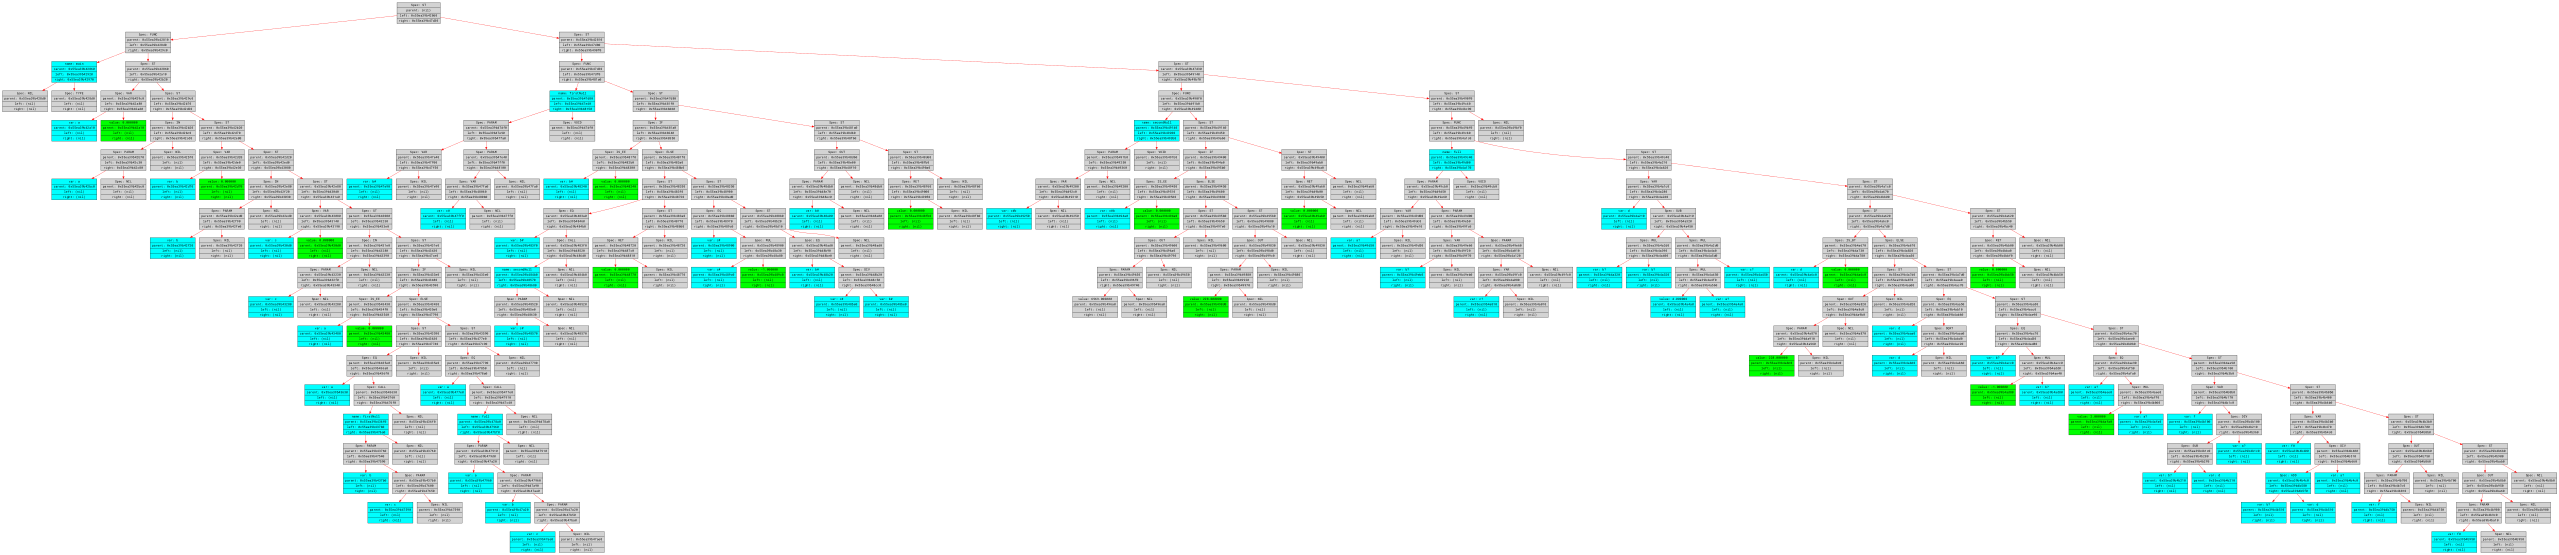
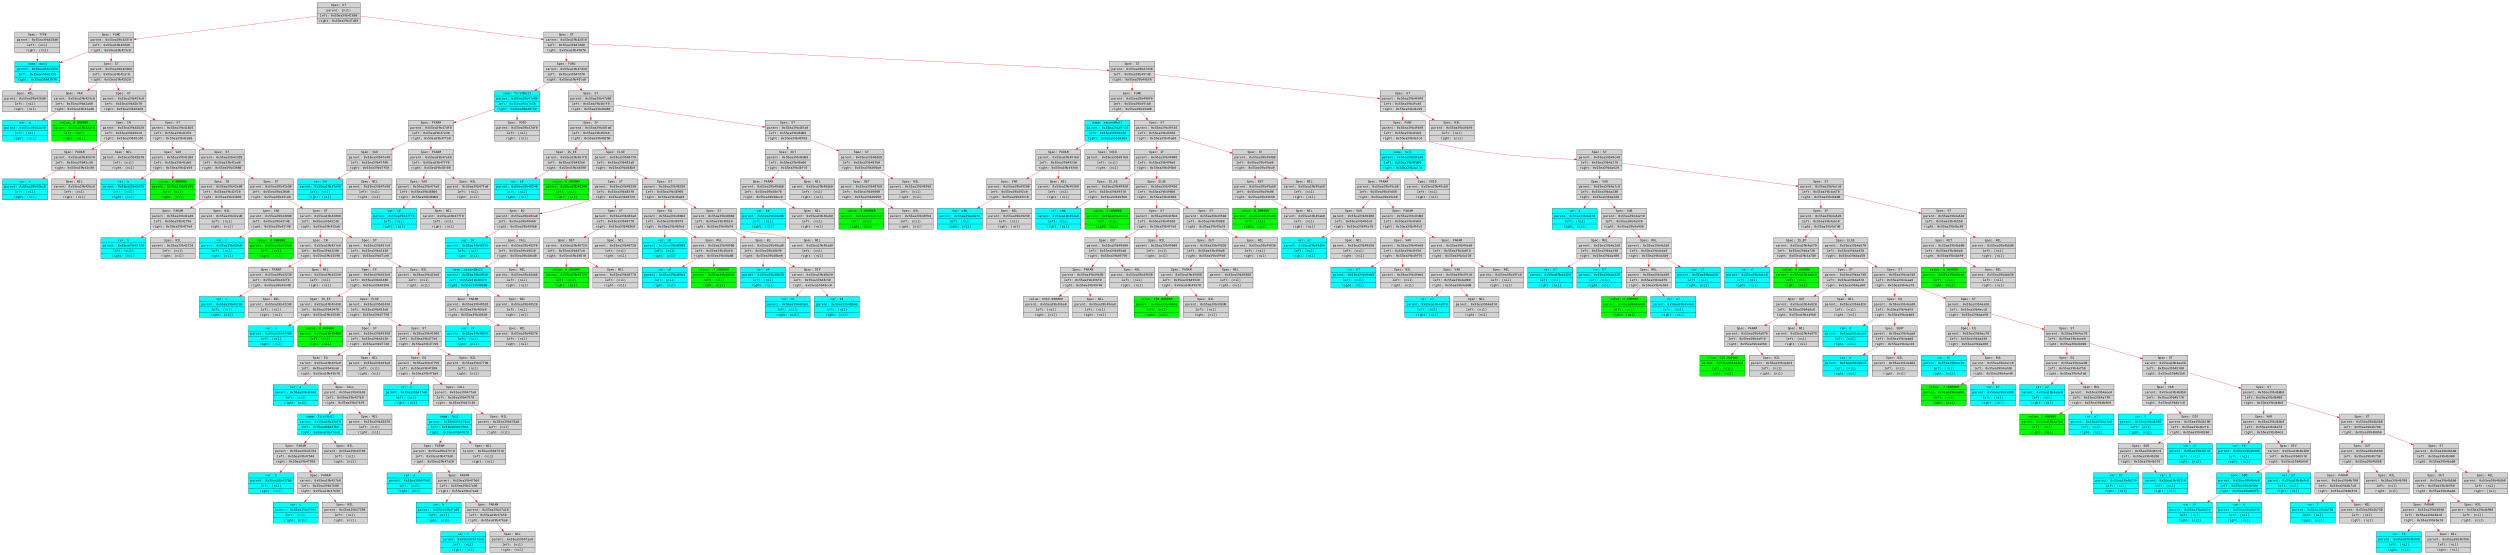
(74, 85) -> (37, 56)
(1673, 307) -> (1624, 307)
